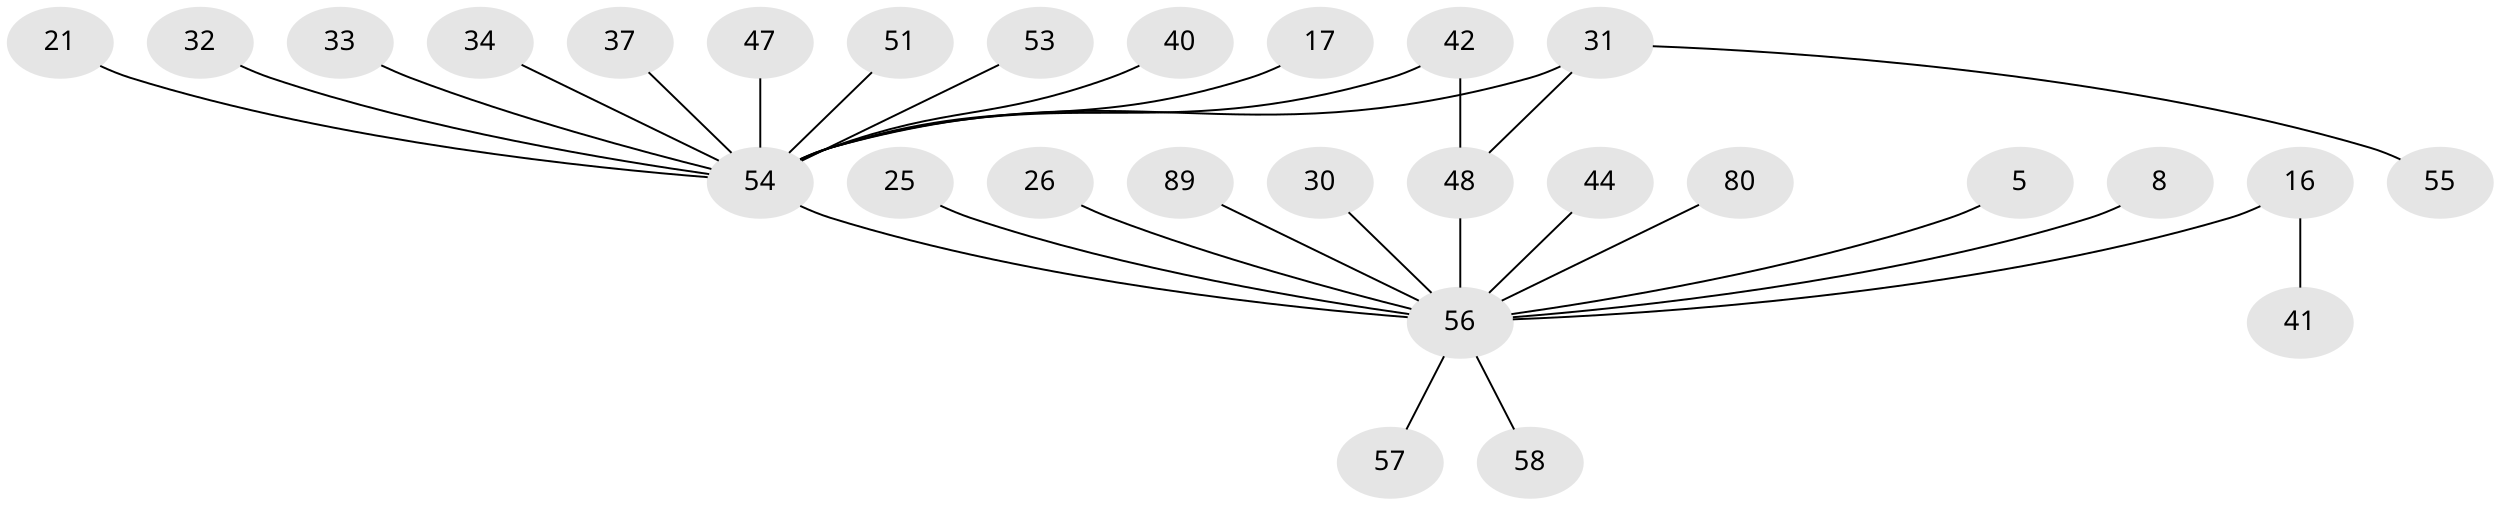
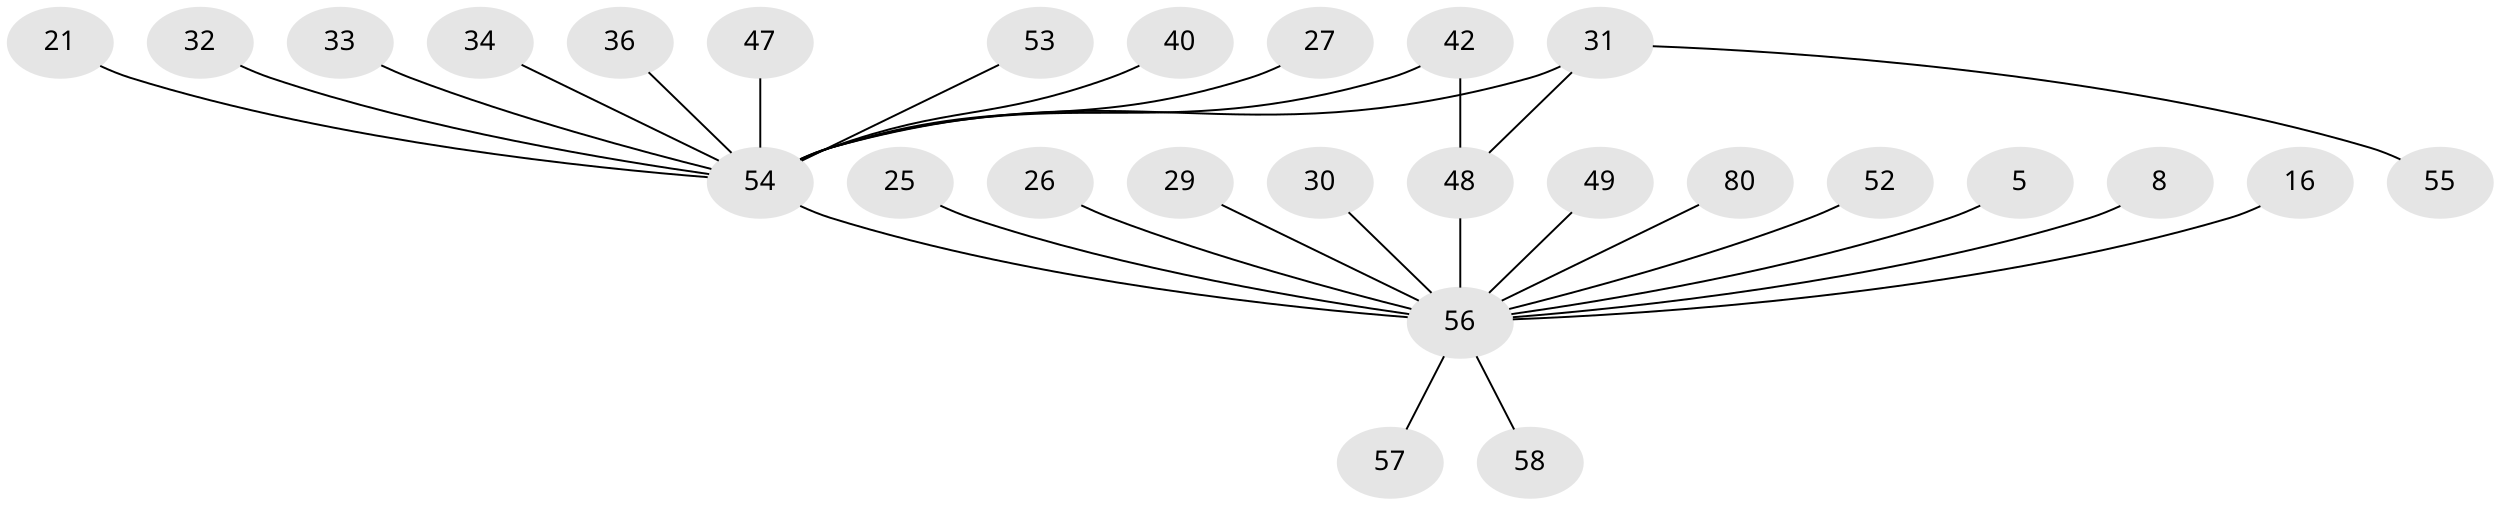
(620, 43) -> (620, 43)
(900, 43) -> none
(1320, 43) -> (1320, 43)
(1180, 183) -> (1180, 183)
(1600, 183) -> (1600, 183)
none -> (1880, 183)
(2300, 323) -> none
